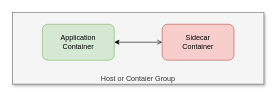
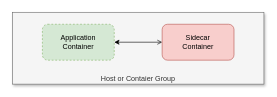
(78, 42) -> (78, 42)
